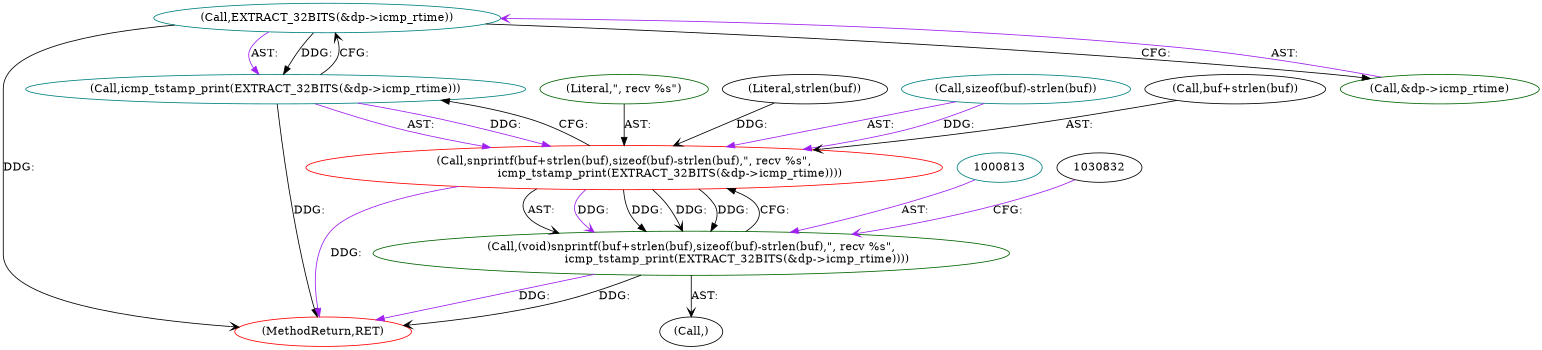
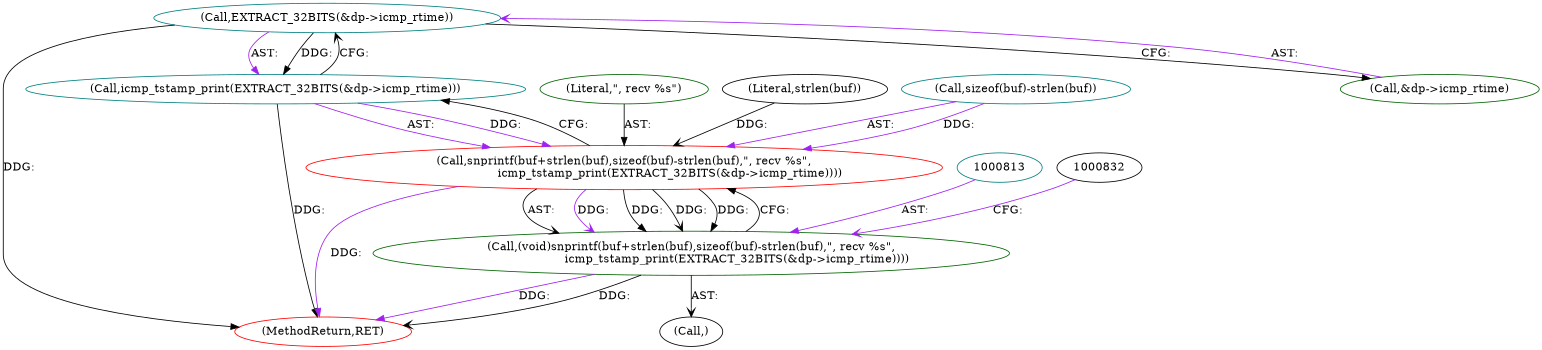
(1235, 89) -> none
(1099, 168) -> (1099, 168)
(3, 200) -> (3, 200)
